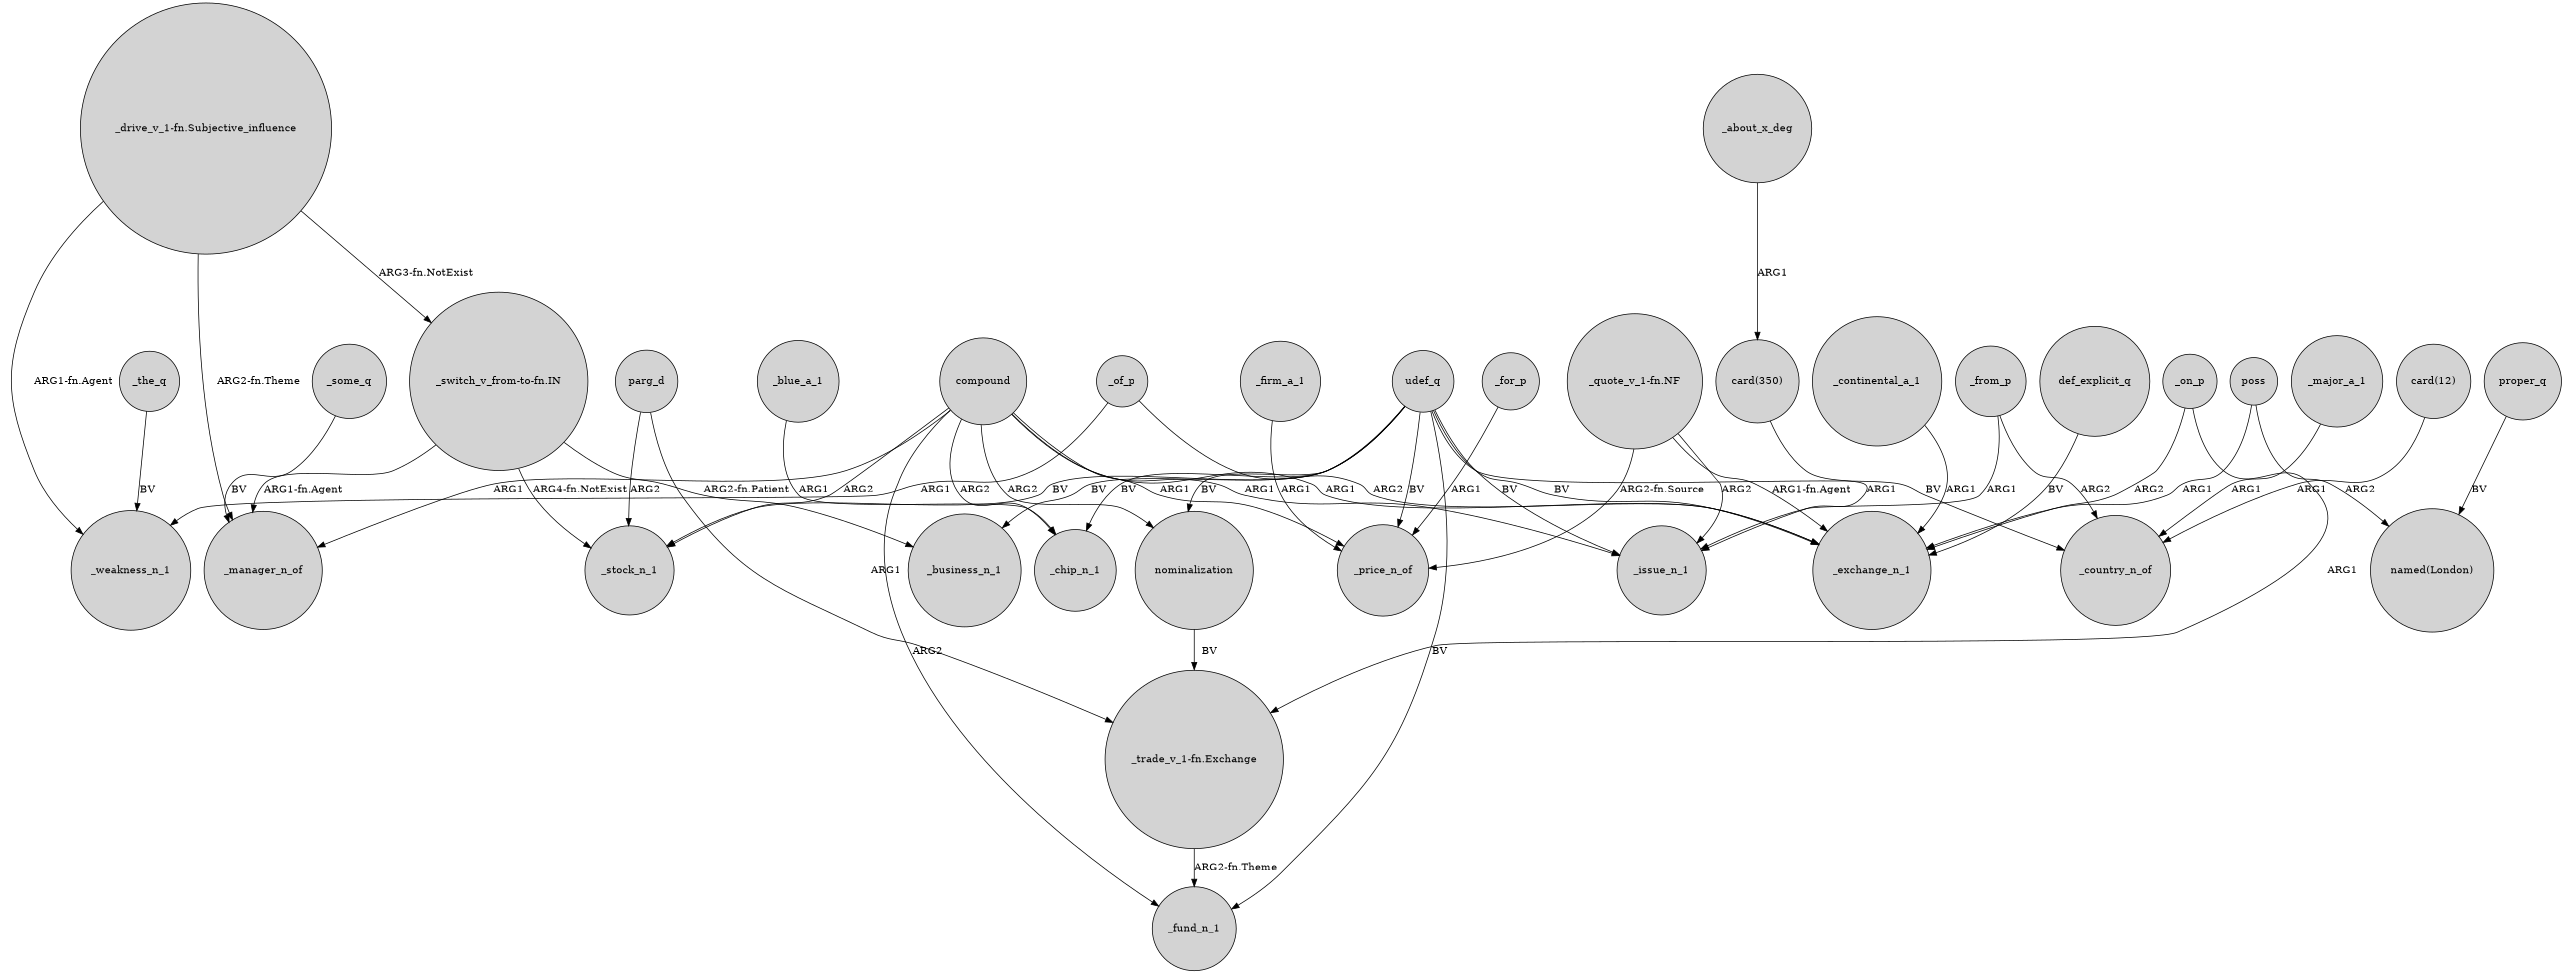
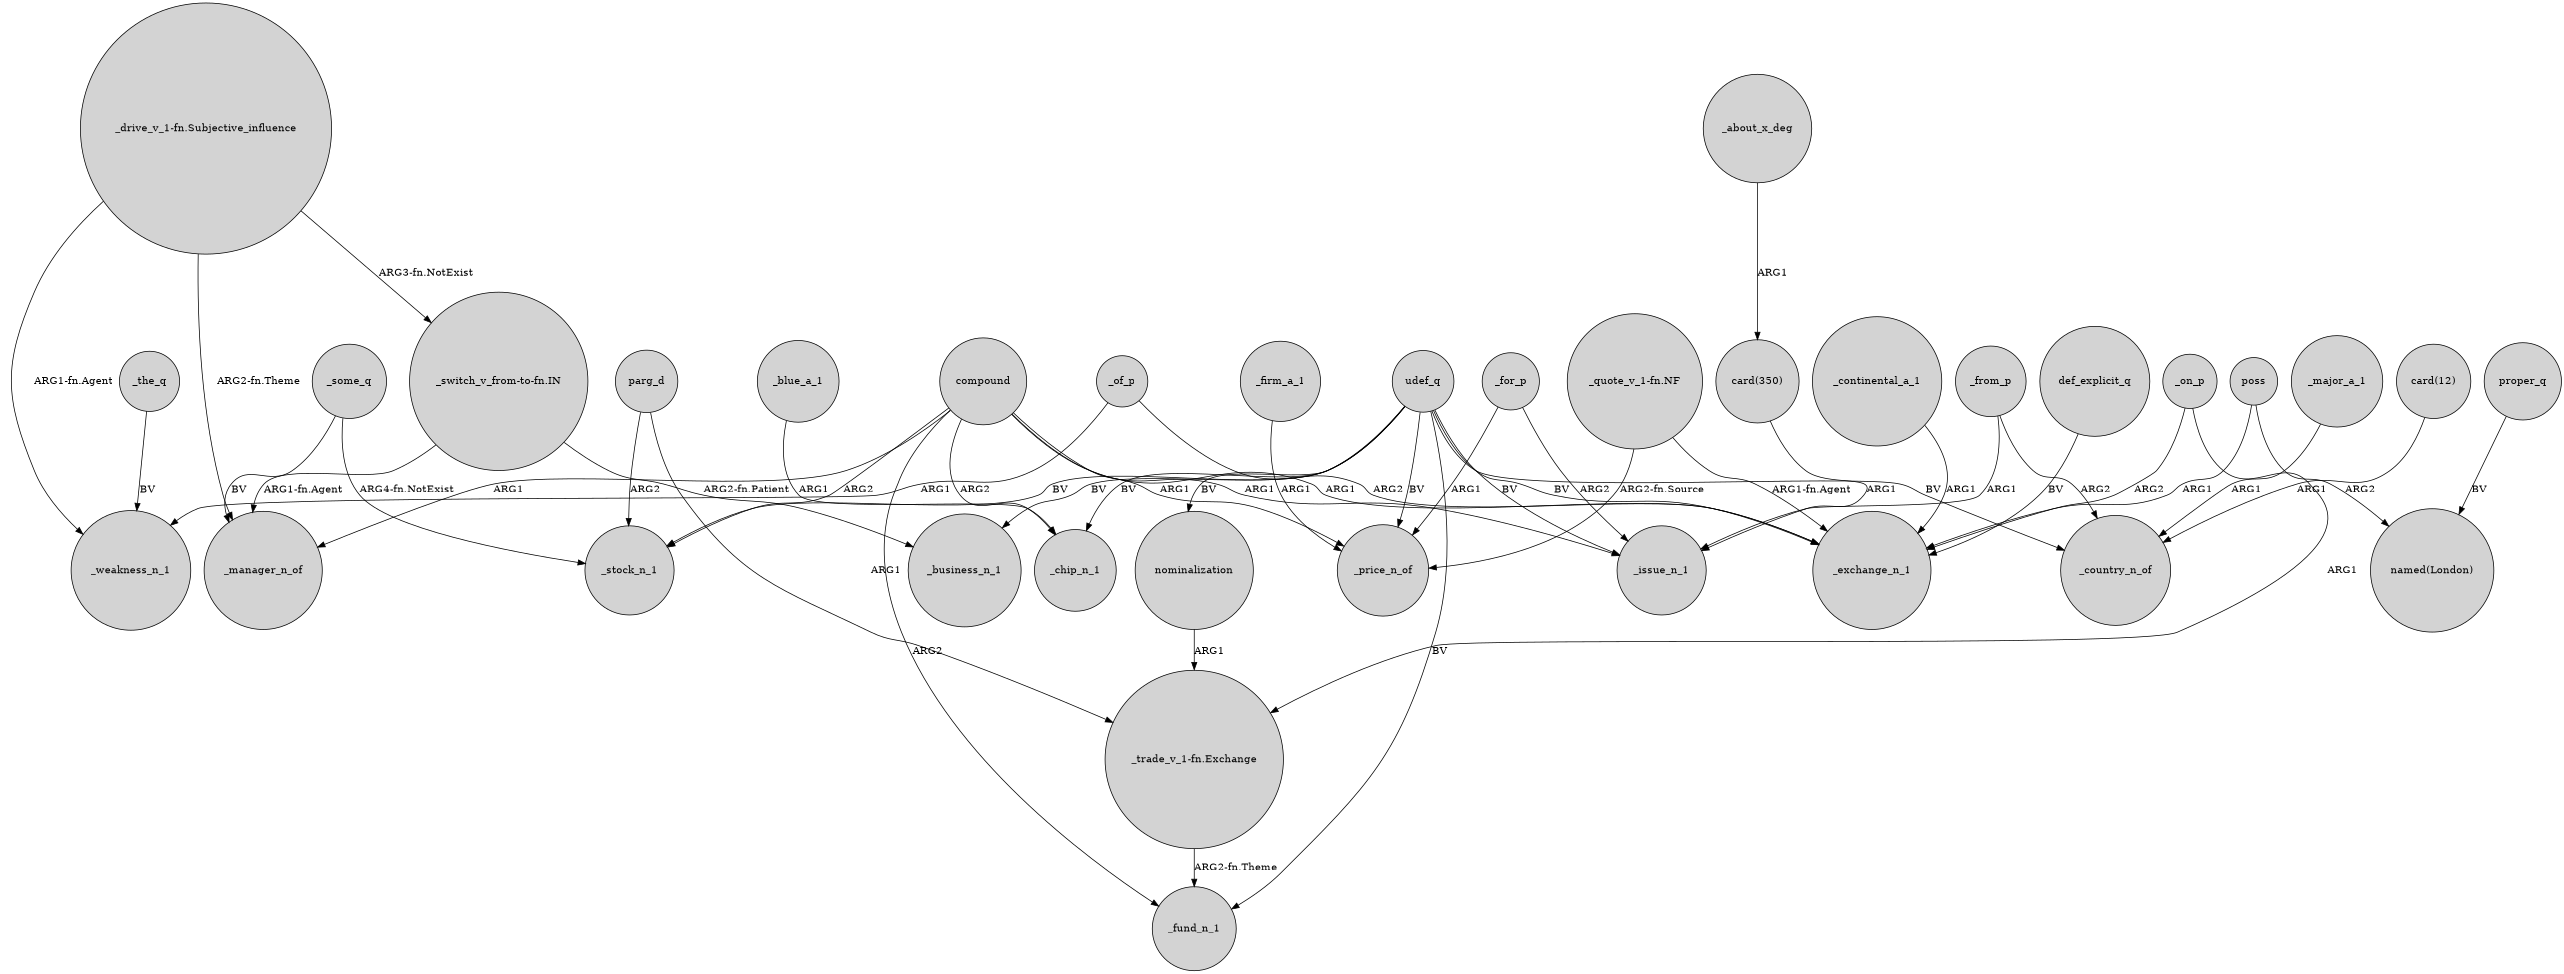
(1721, 487) -> (1566, 477)
(1057, 504) -> none
(546, 511) -> (426, 529)
(1209, 651) -> (1209, 651)
